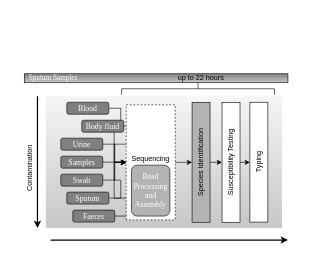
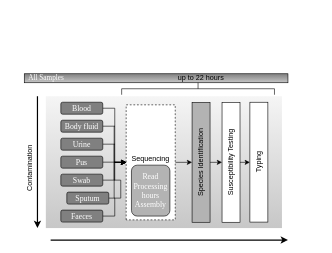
(52, 78) -> (44, 78)
(88, 108) -> (82, 108)
(103, 126) -> (82, 126)
(82, 162) -> (82, 162)
(151, 191) -> (151, 191)
(94, 216) -> (82, 216)
